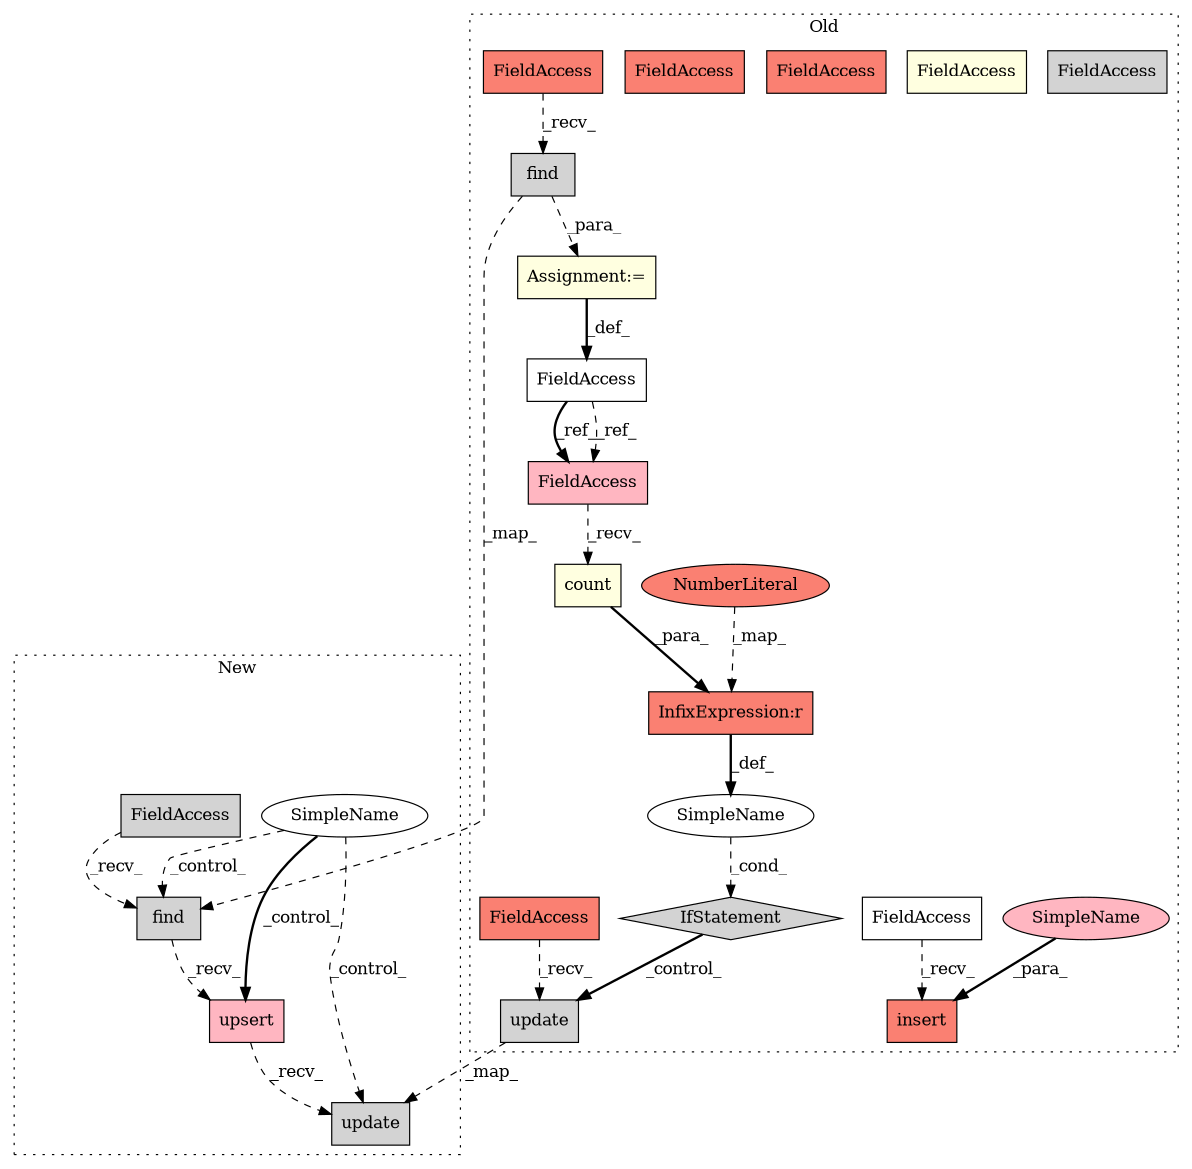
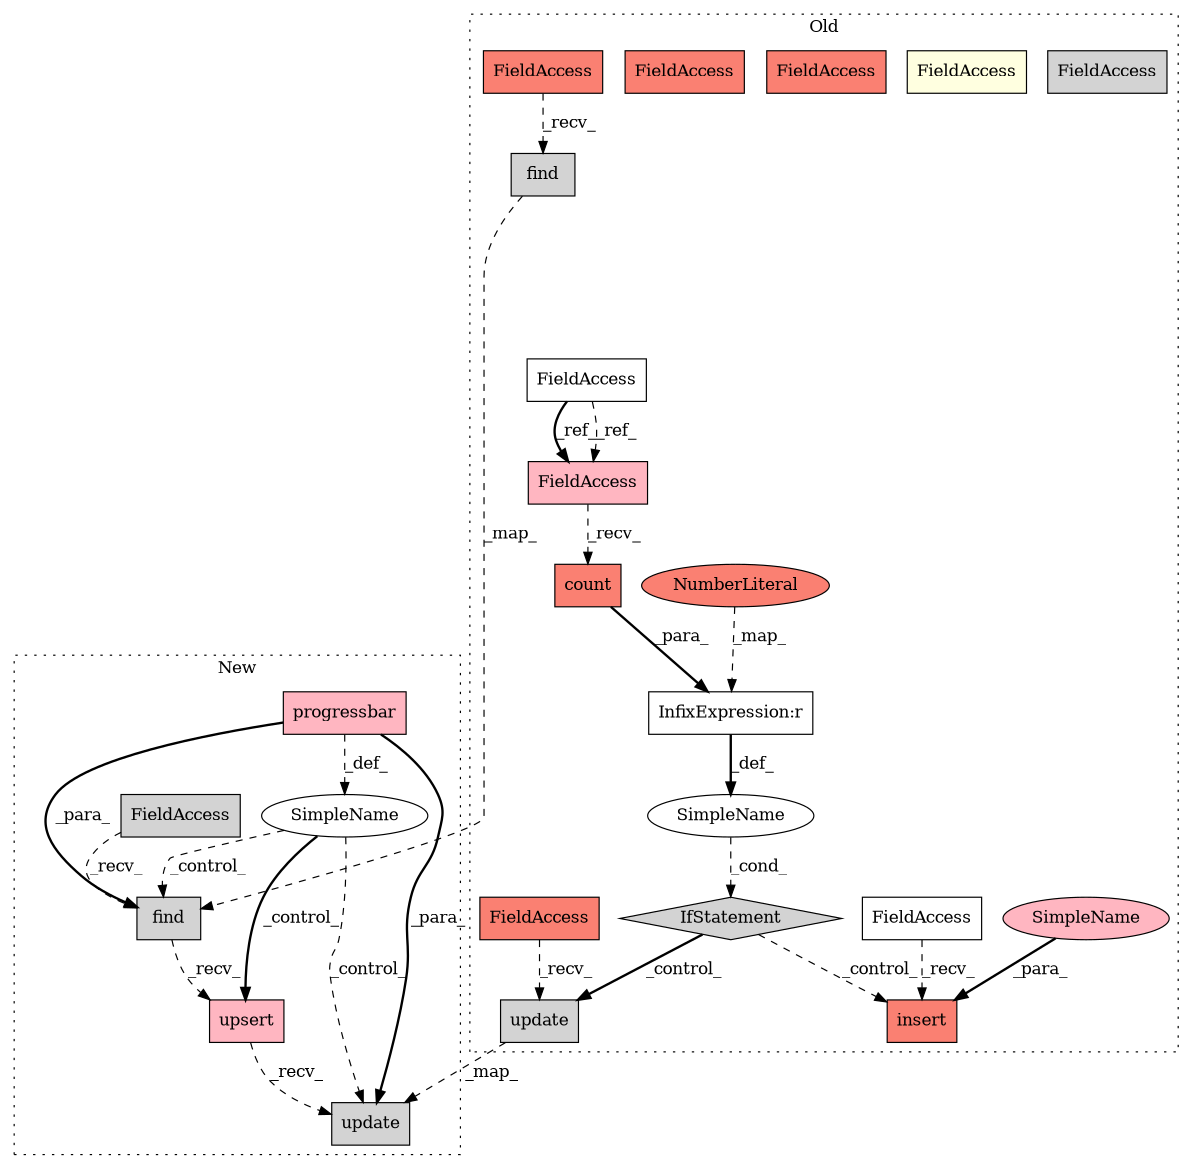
(587, 277) -> none
(588, 586) -> (588, 586)
none -> (345, 713)
(731, 713) -> (731, 713)
none -> (817, 966)
